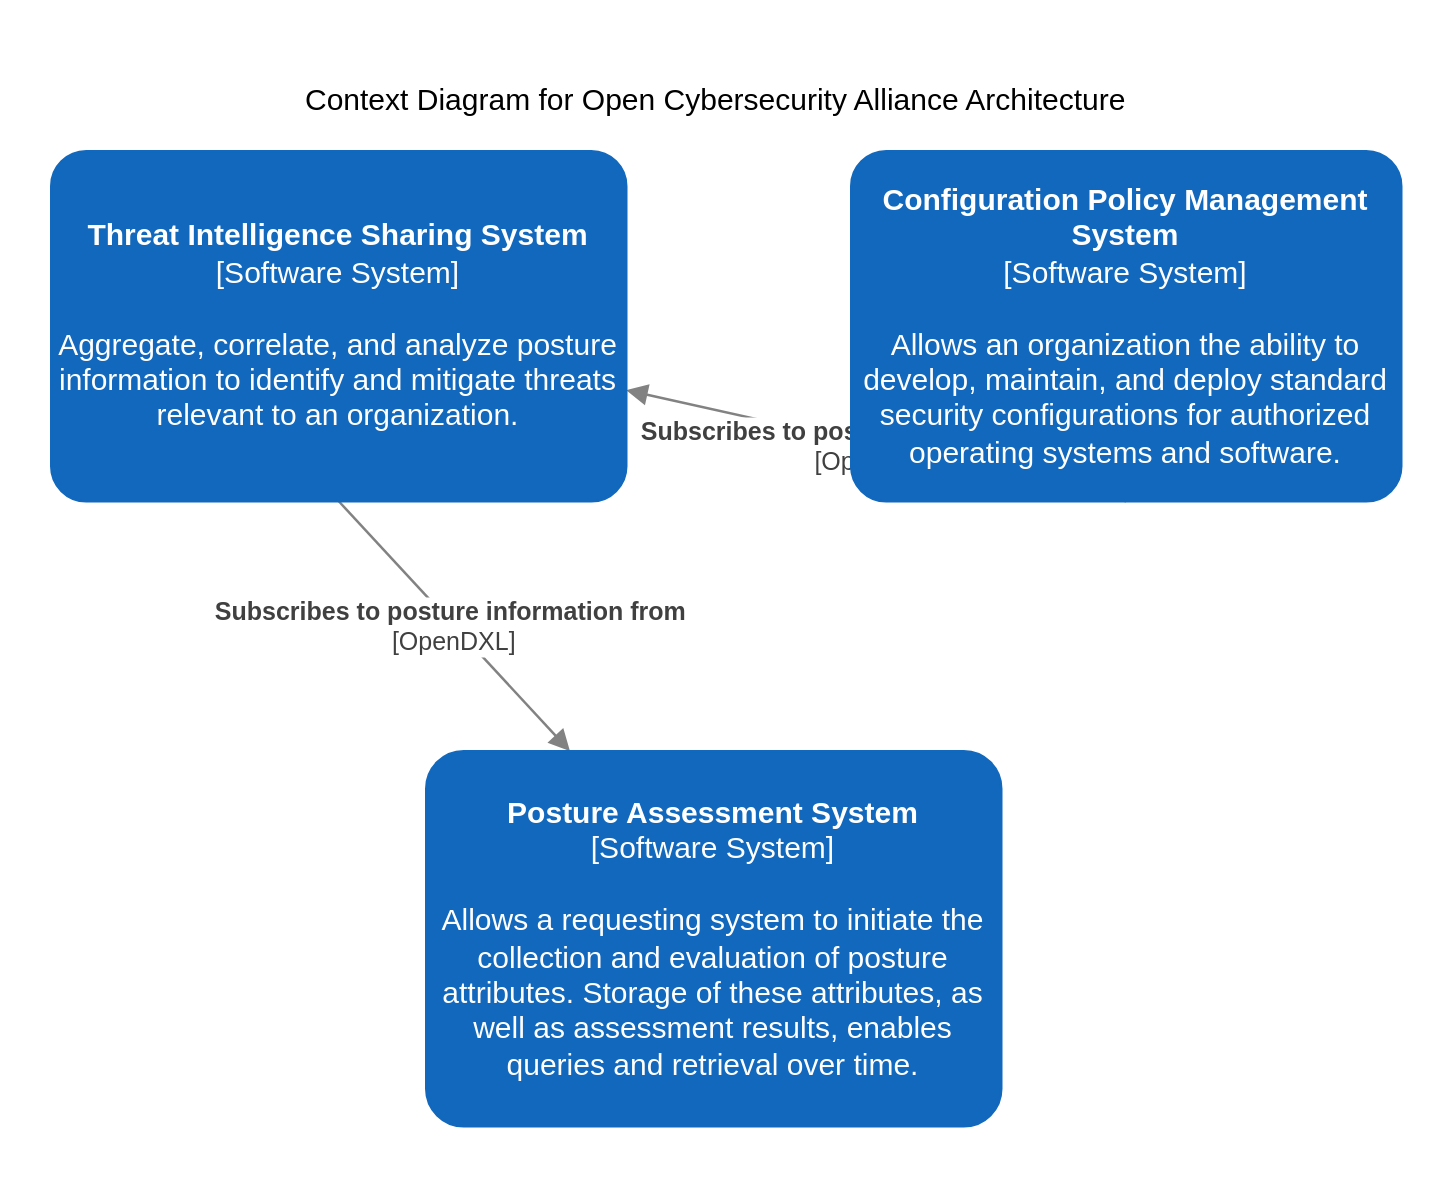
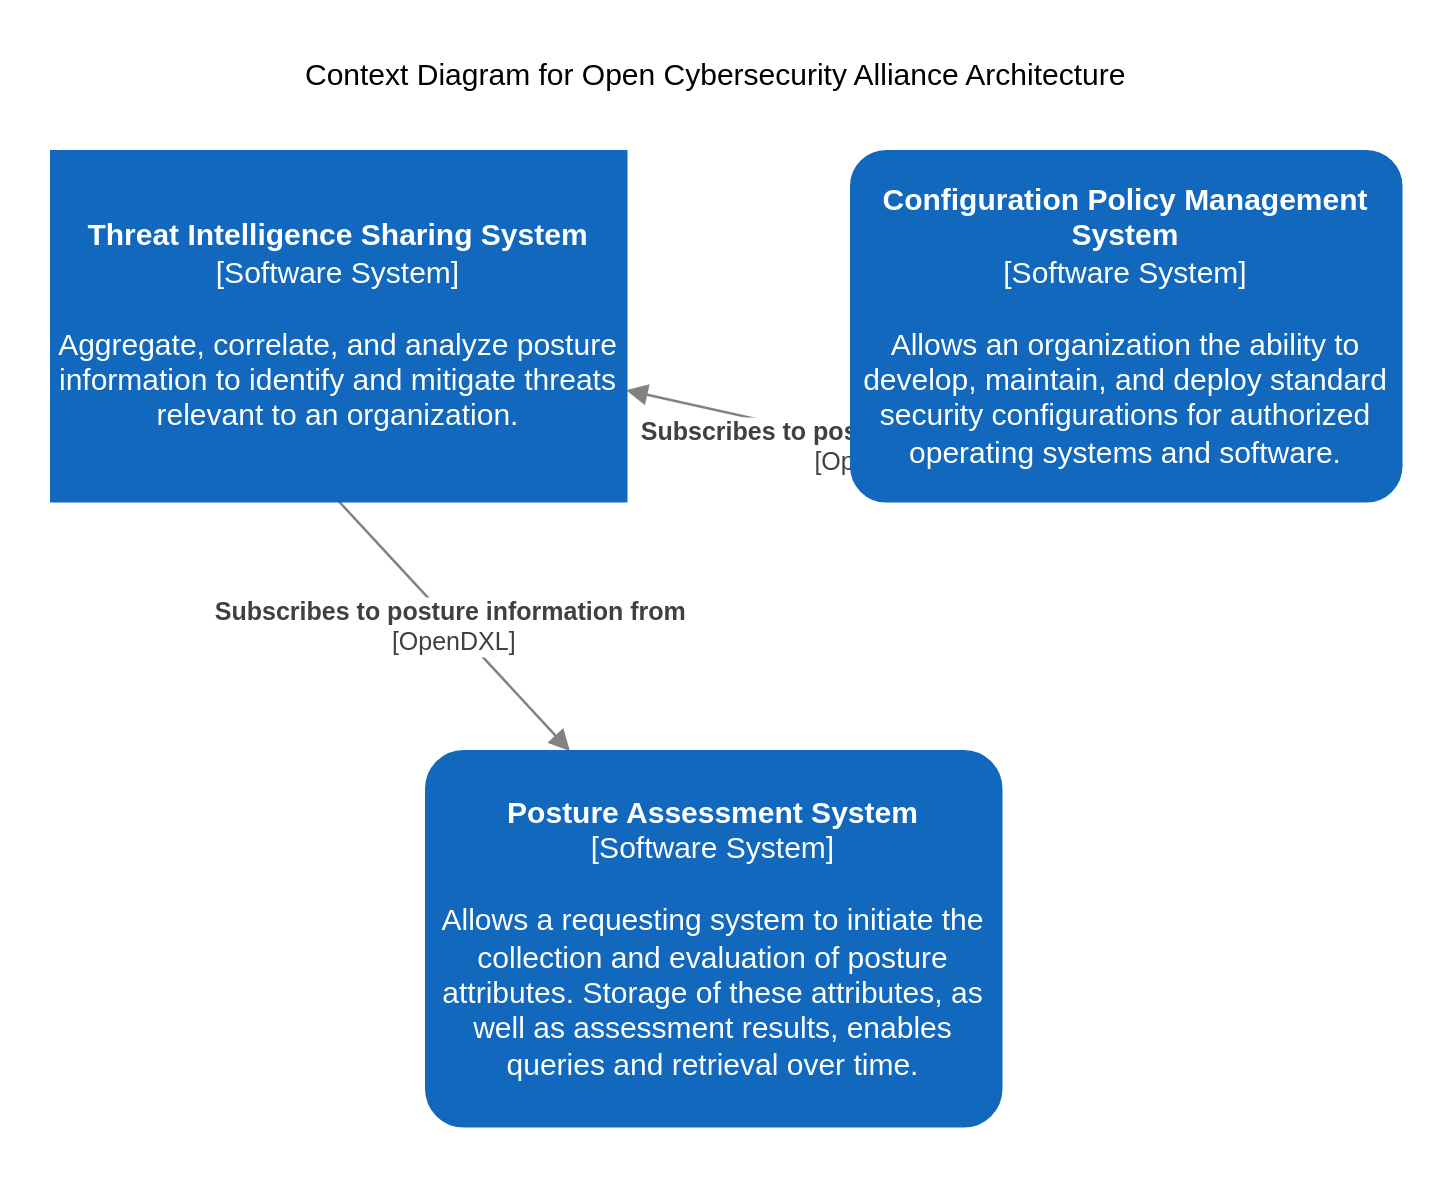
(751, 101) -> (751, 76)
(339, 326) -> (339, 326)
